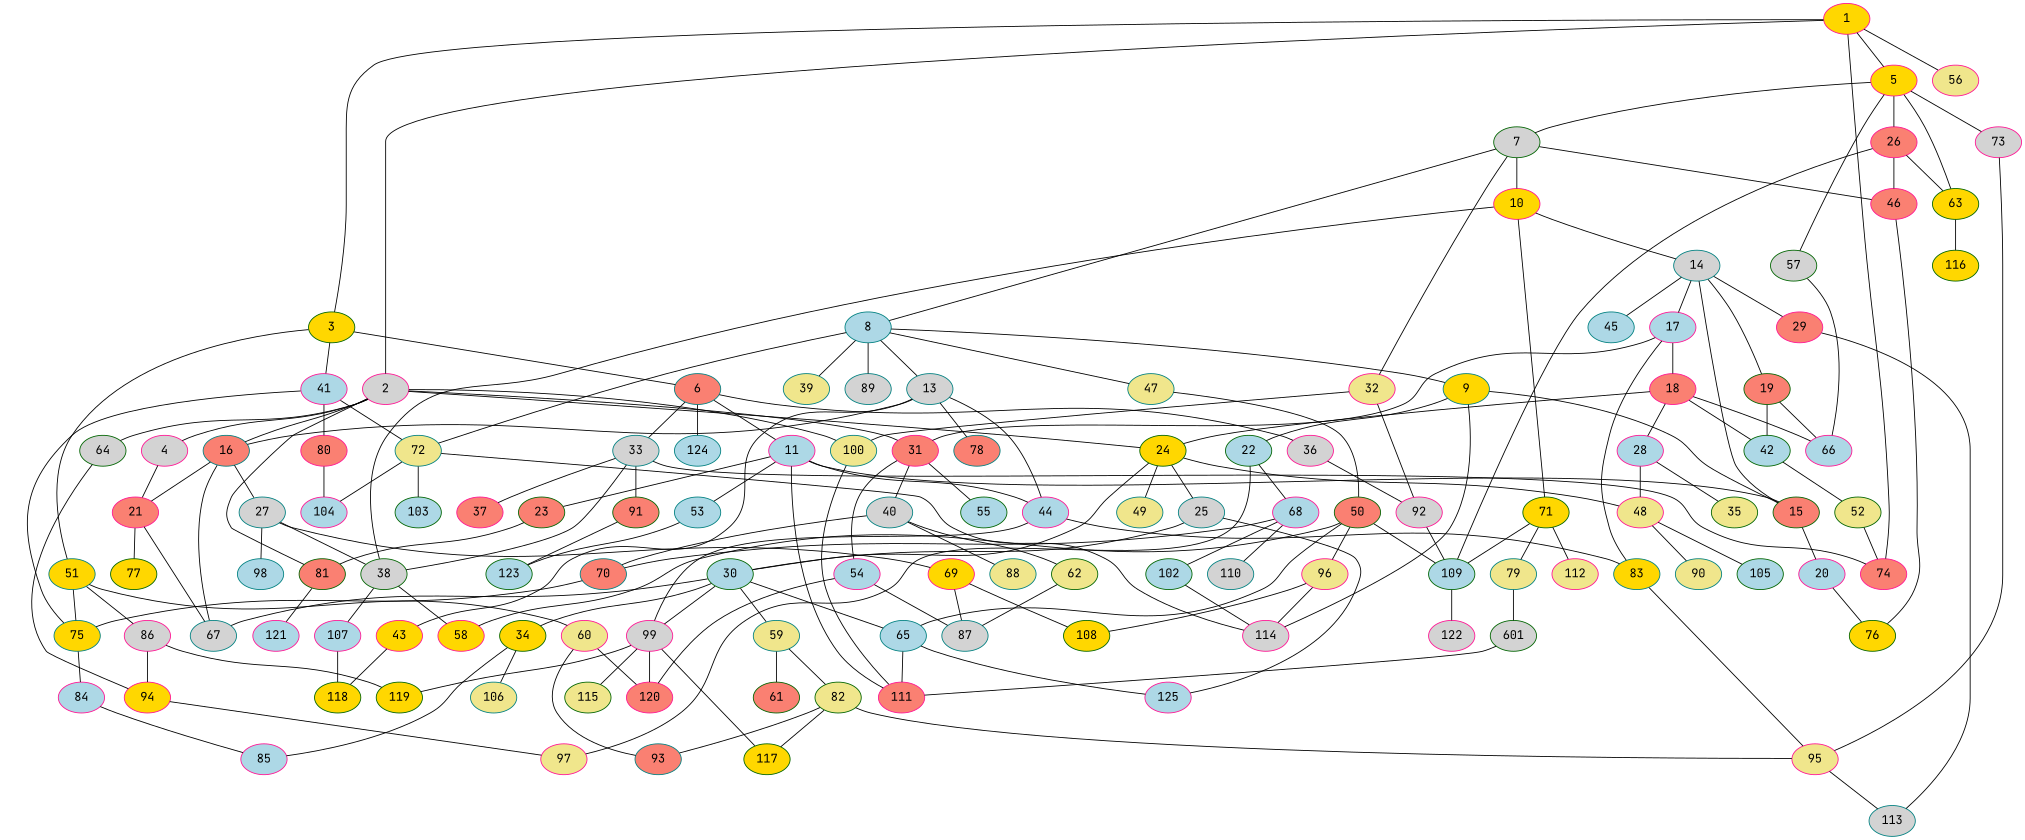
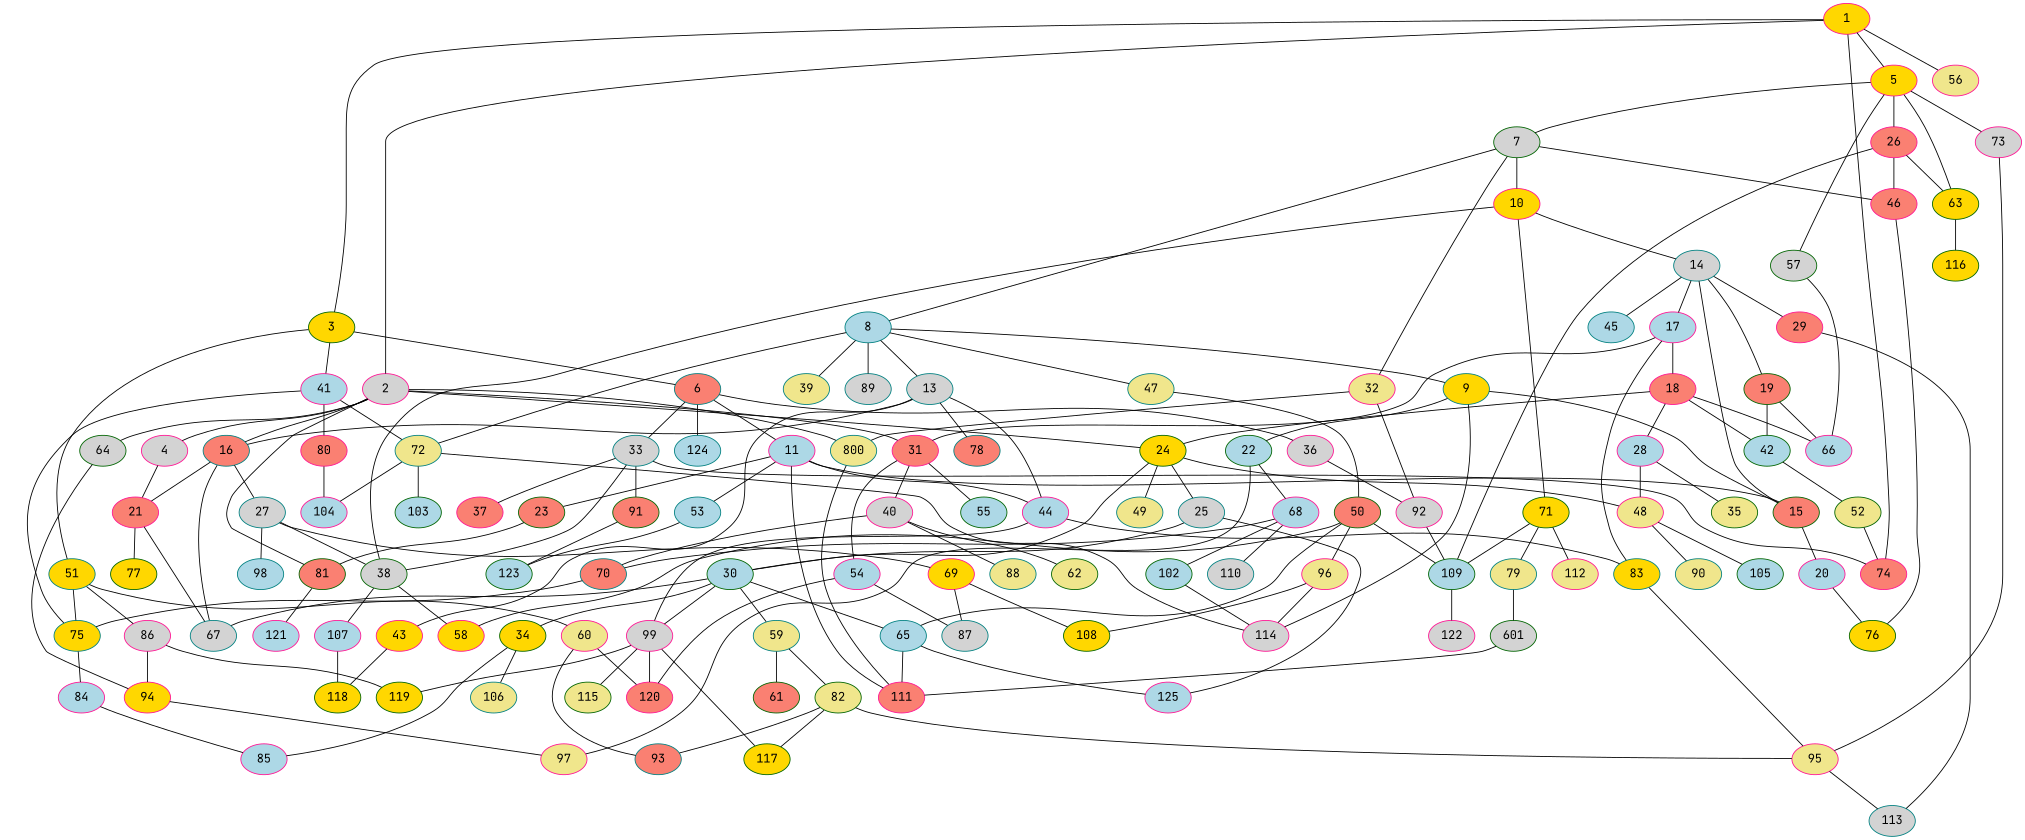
(854, 451) -> (854, 451)
(890, 512) -> (890, 512)
(1025, 602) -> none
